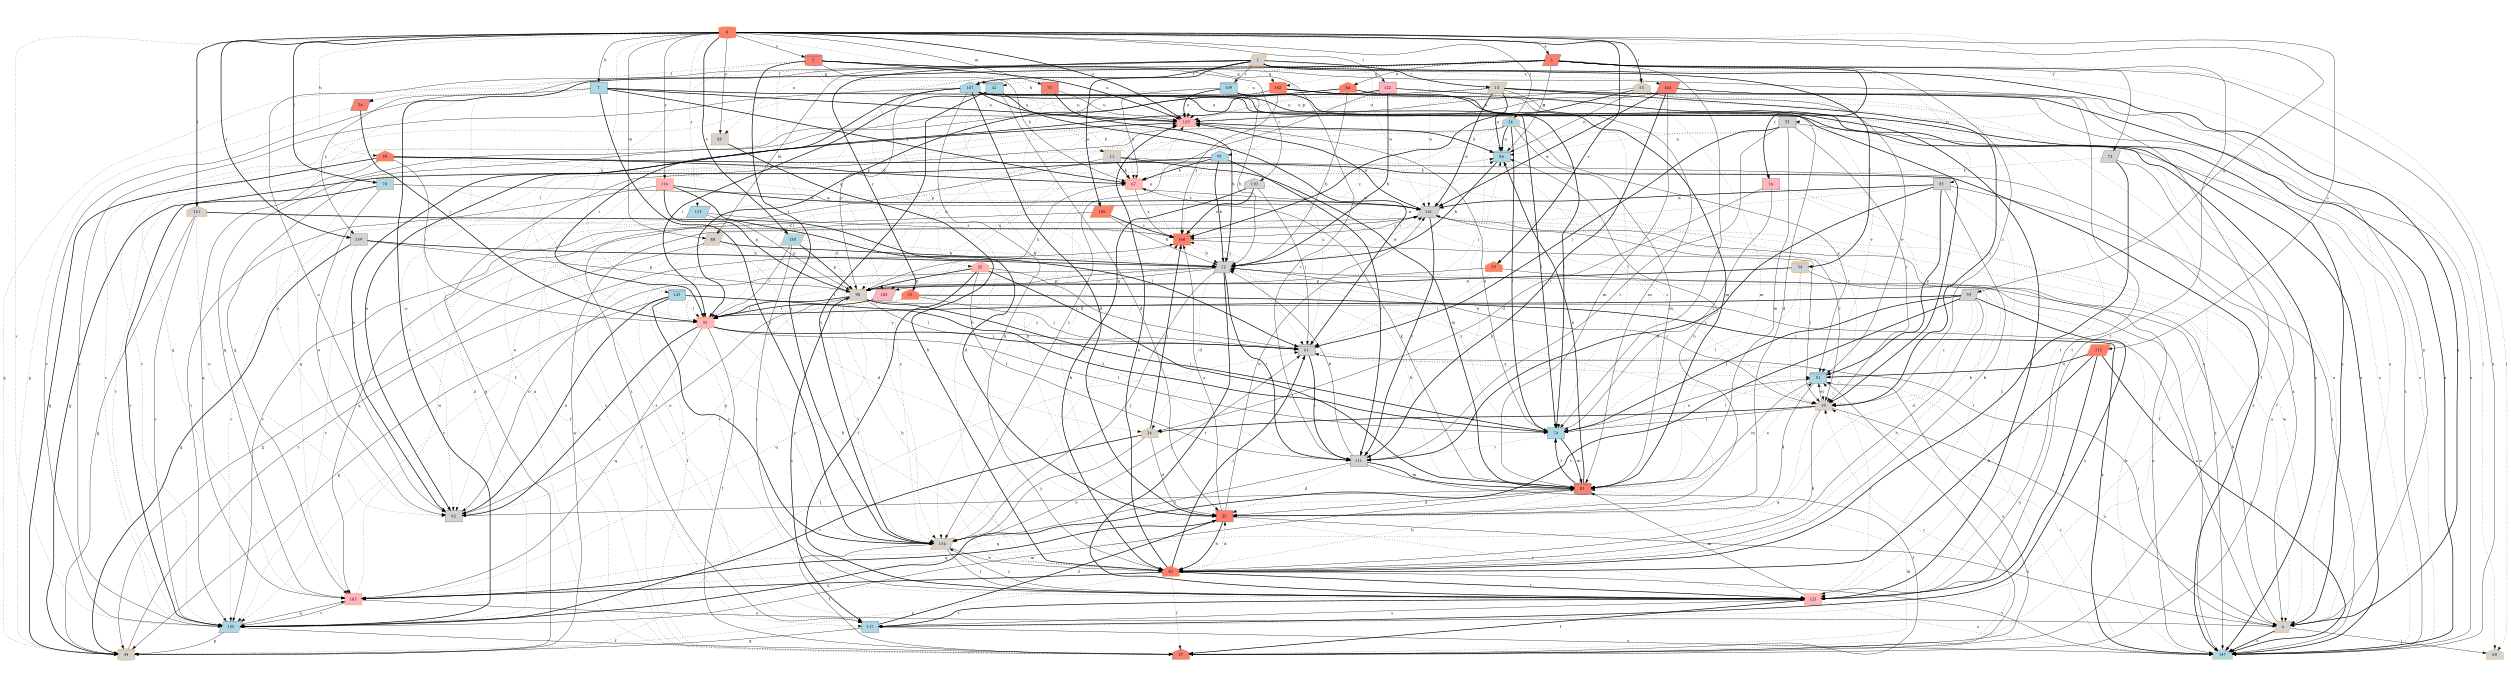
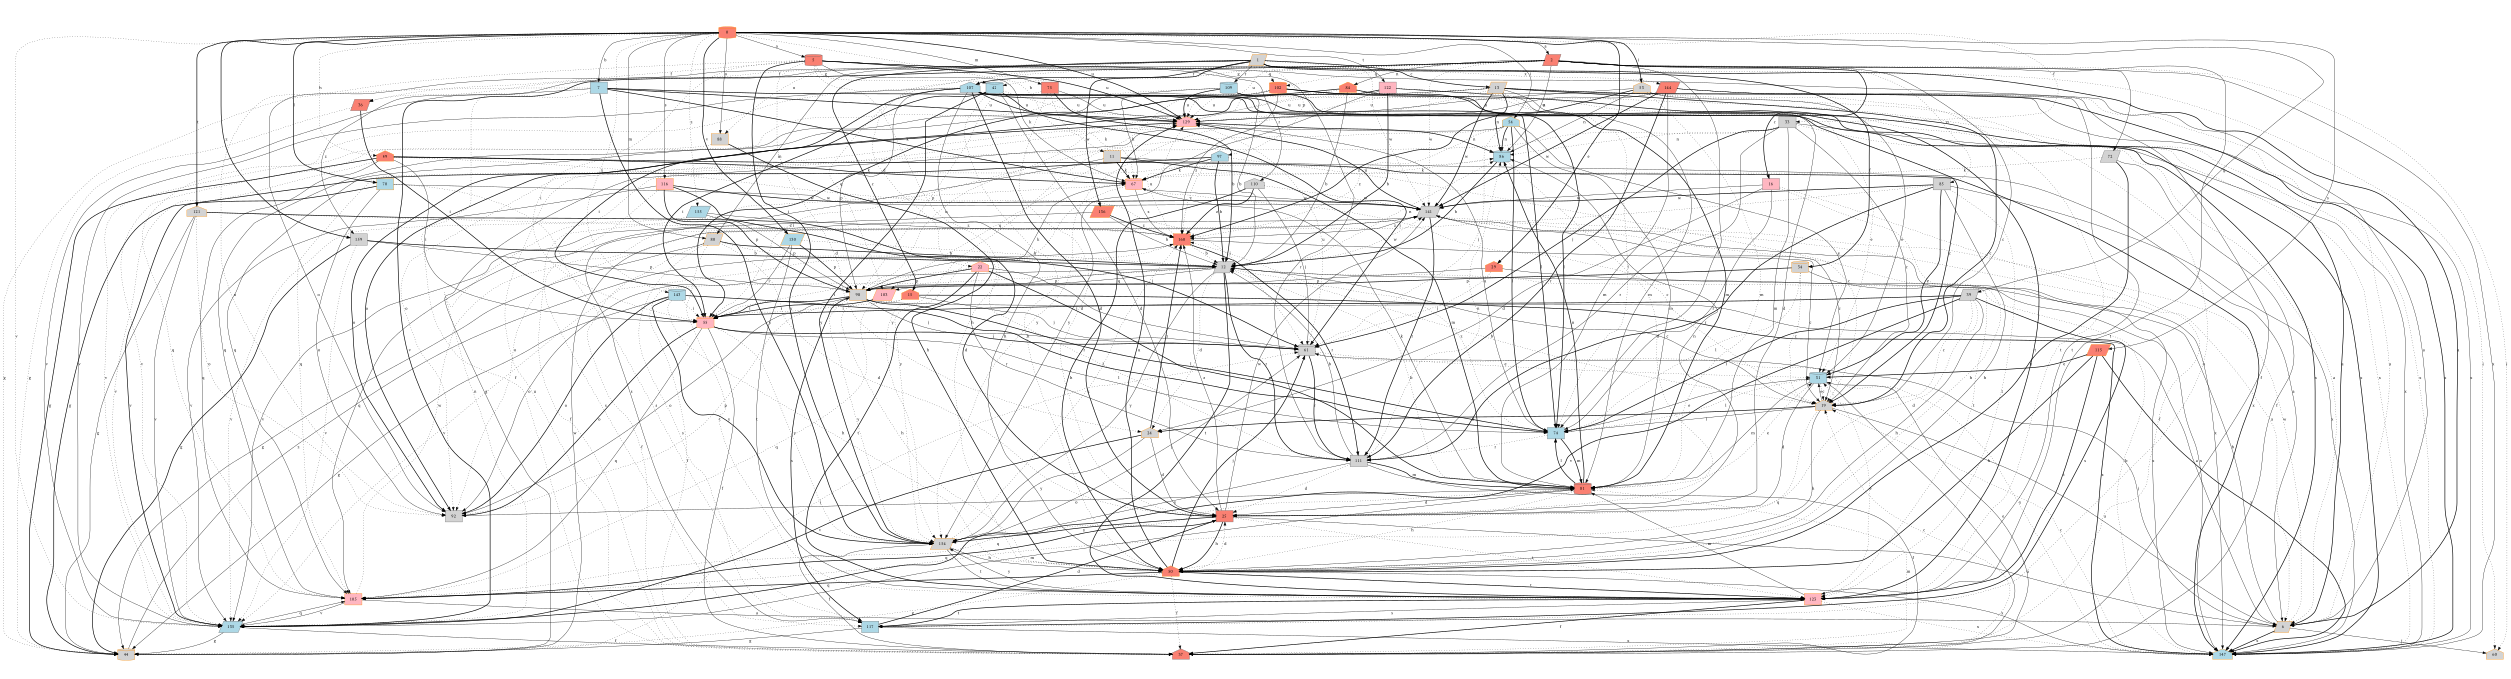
none -> (1602, 194)
(279, 264) -> (271, 97)
(1373, 268) -> (1303, 316)
(884, 295) -> (884, 295)
none -> (1079, 528)
